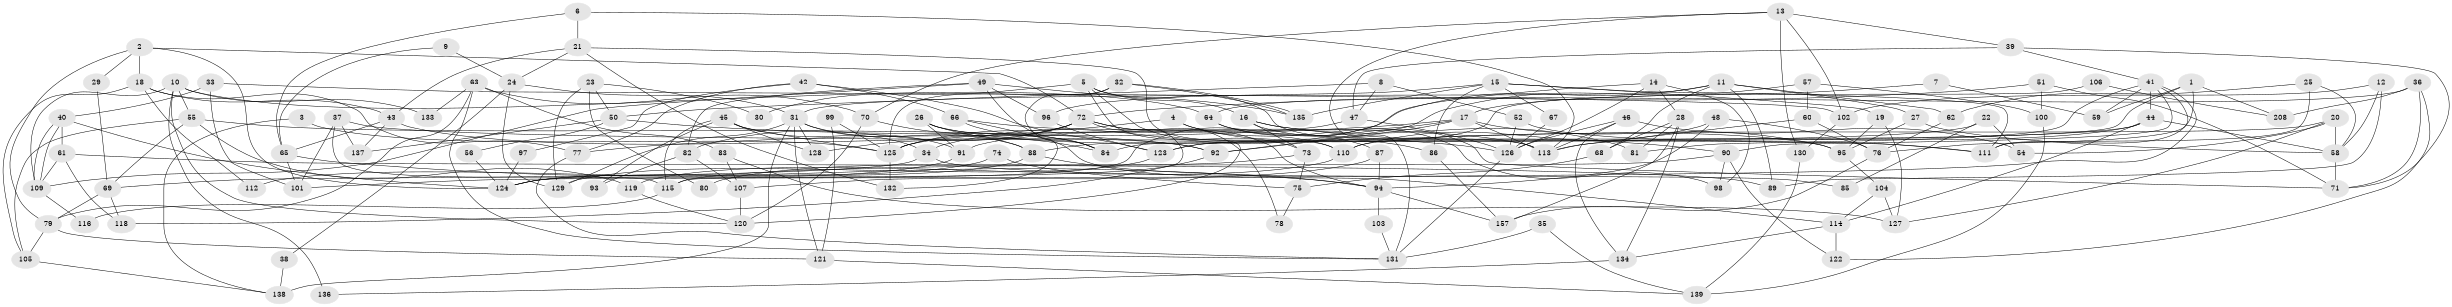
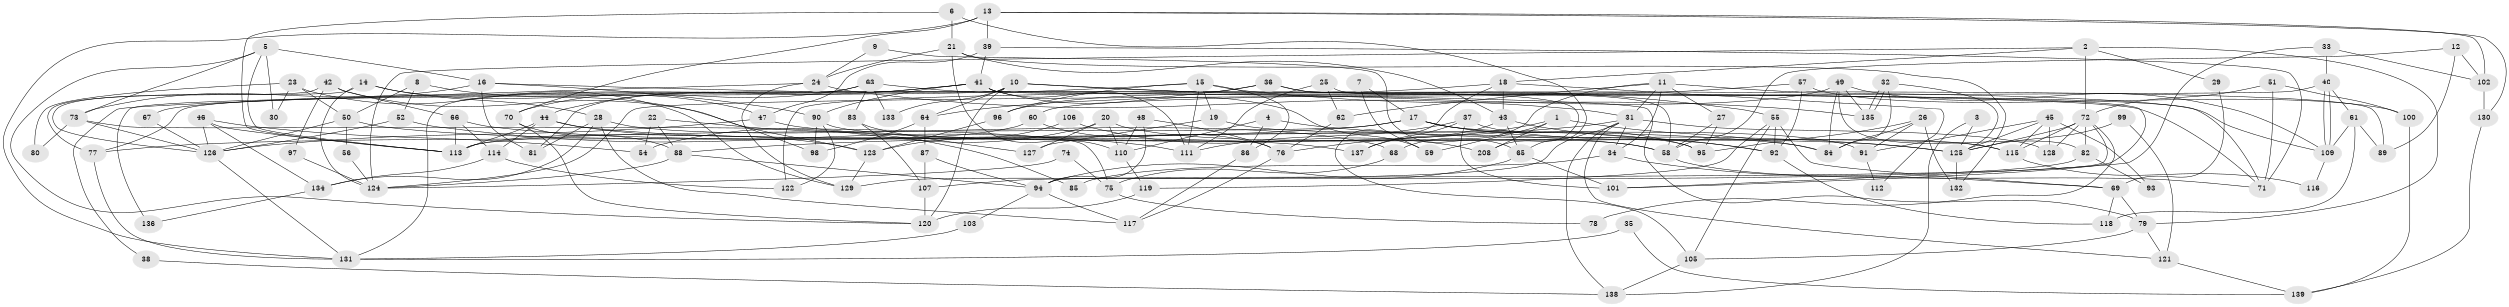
none -> (139, 135)
(1882, 189) -> none
(1503, 224) -> (1130, 224)
